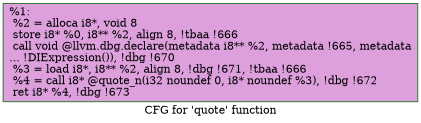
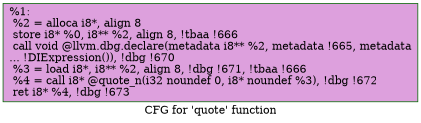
(73, 23) -> (75, 23)
